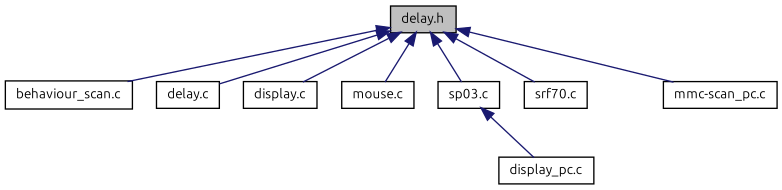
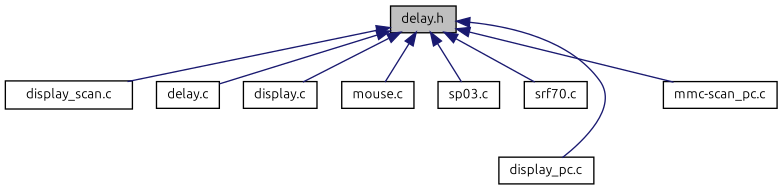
(69, 95) -> (69, 95)
(512, 137) -> (594, 74)
